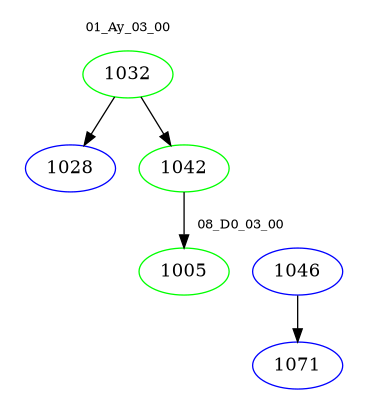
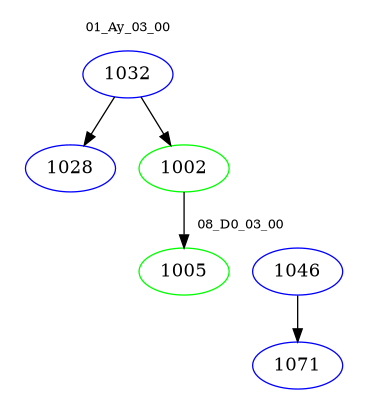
(128, 74) -> (128, 74)
(184, 168) -> (184, 168)
